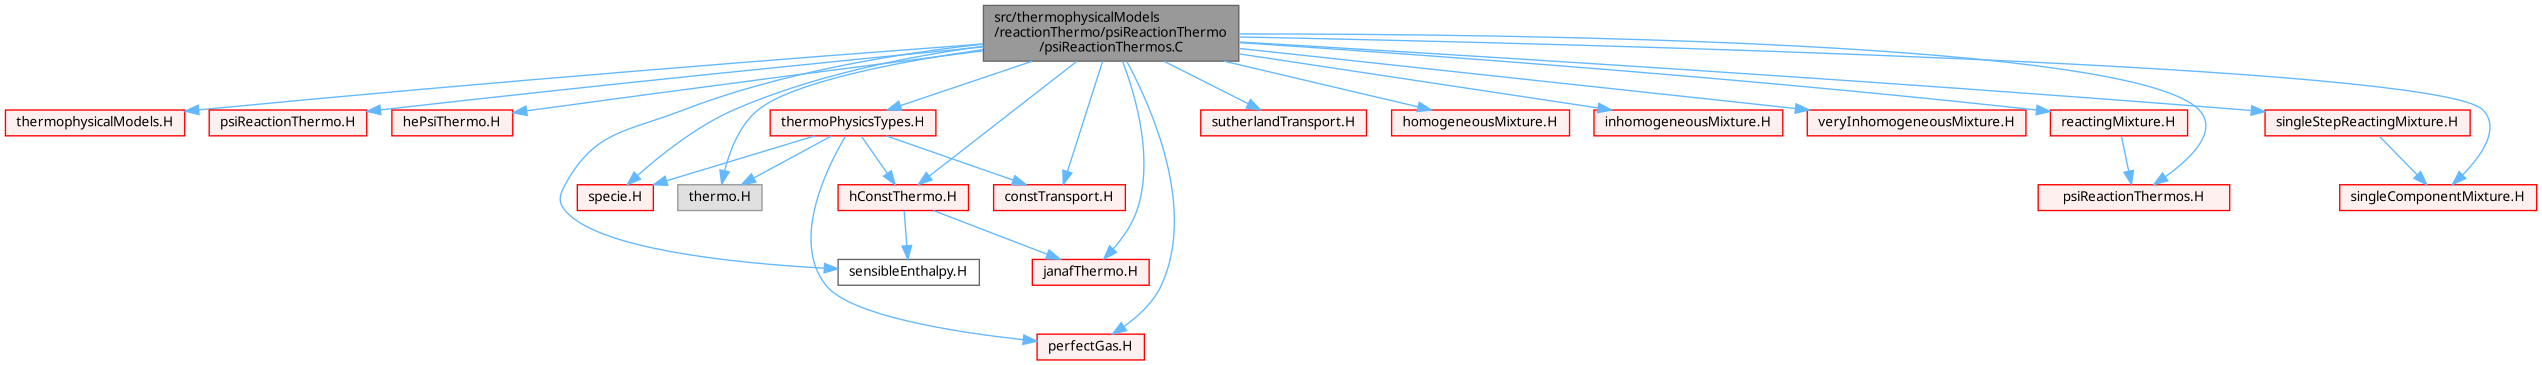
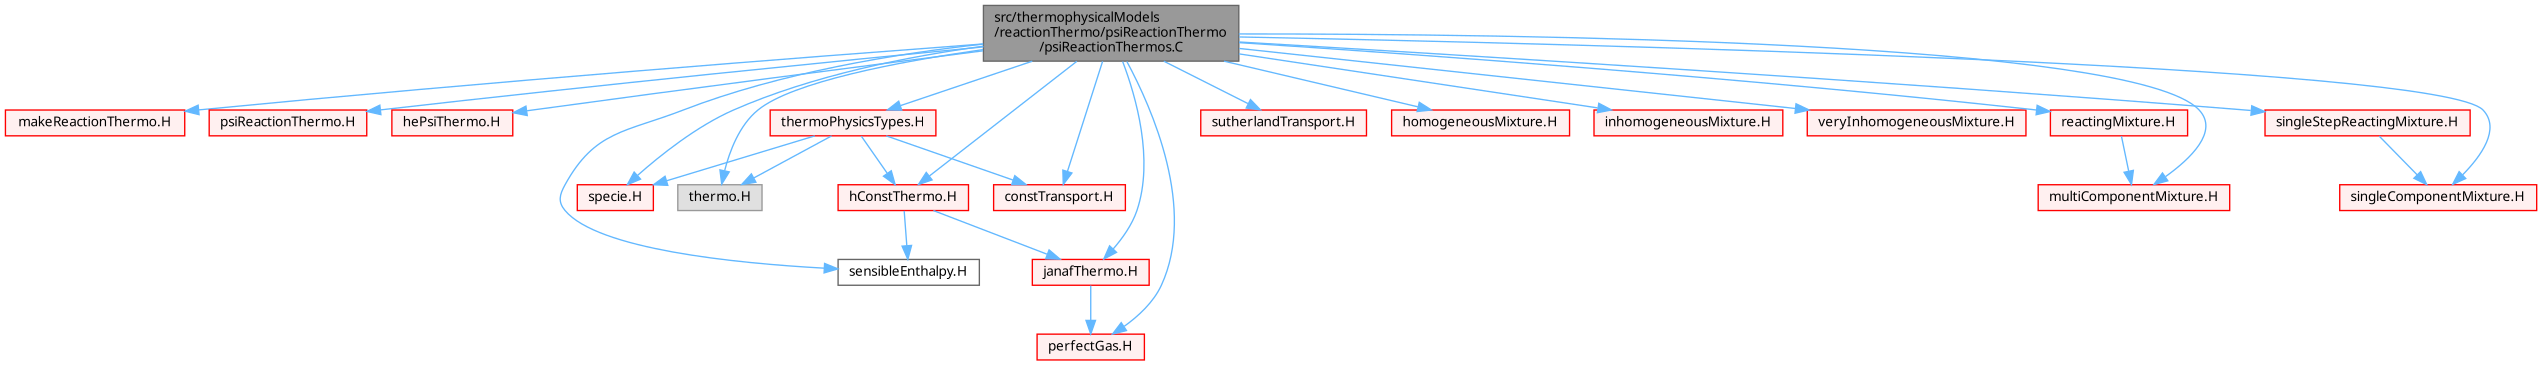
(95, 123) -> (95, 123)
(2134, 198) -> (2134, 198)
(845, 299) -> (1091, 303)
